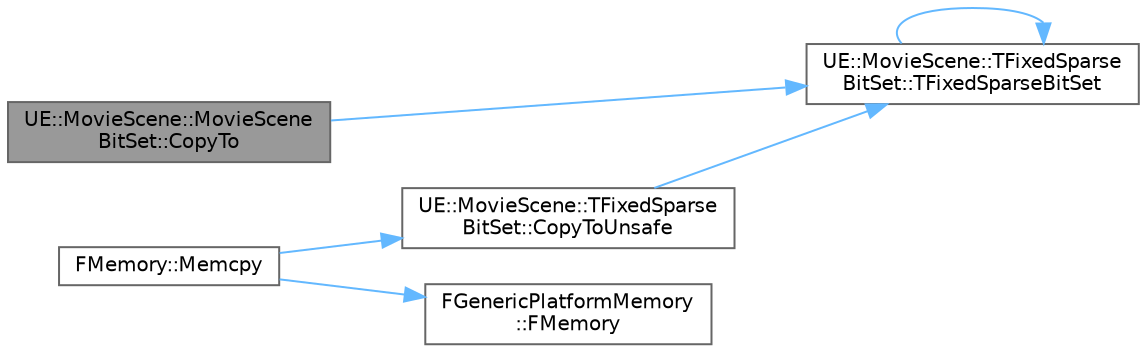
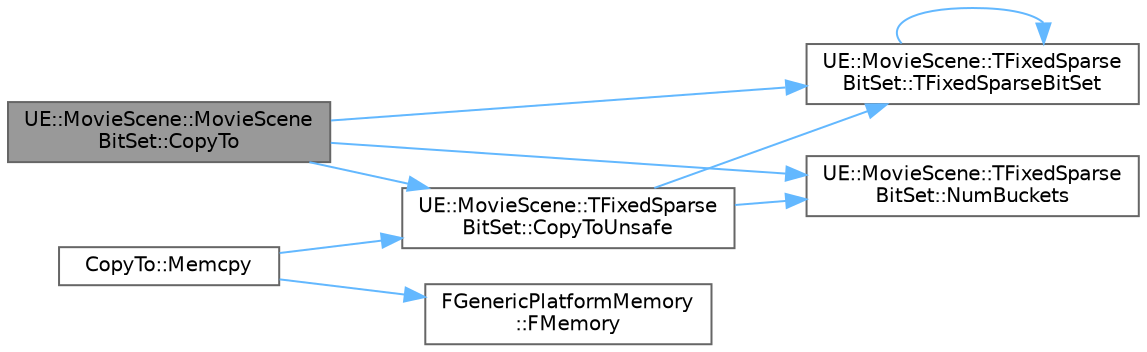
none -> (359, 173)
none -> (973, 186)
(169, 266) -> (169, 266)
